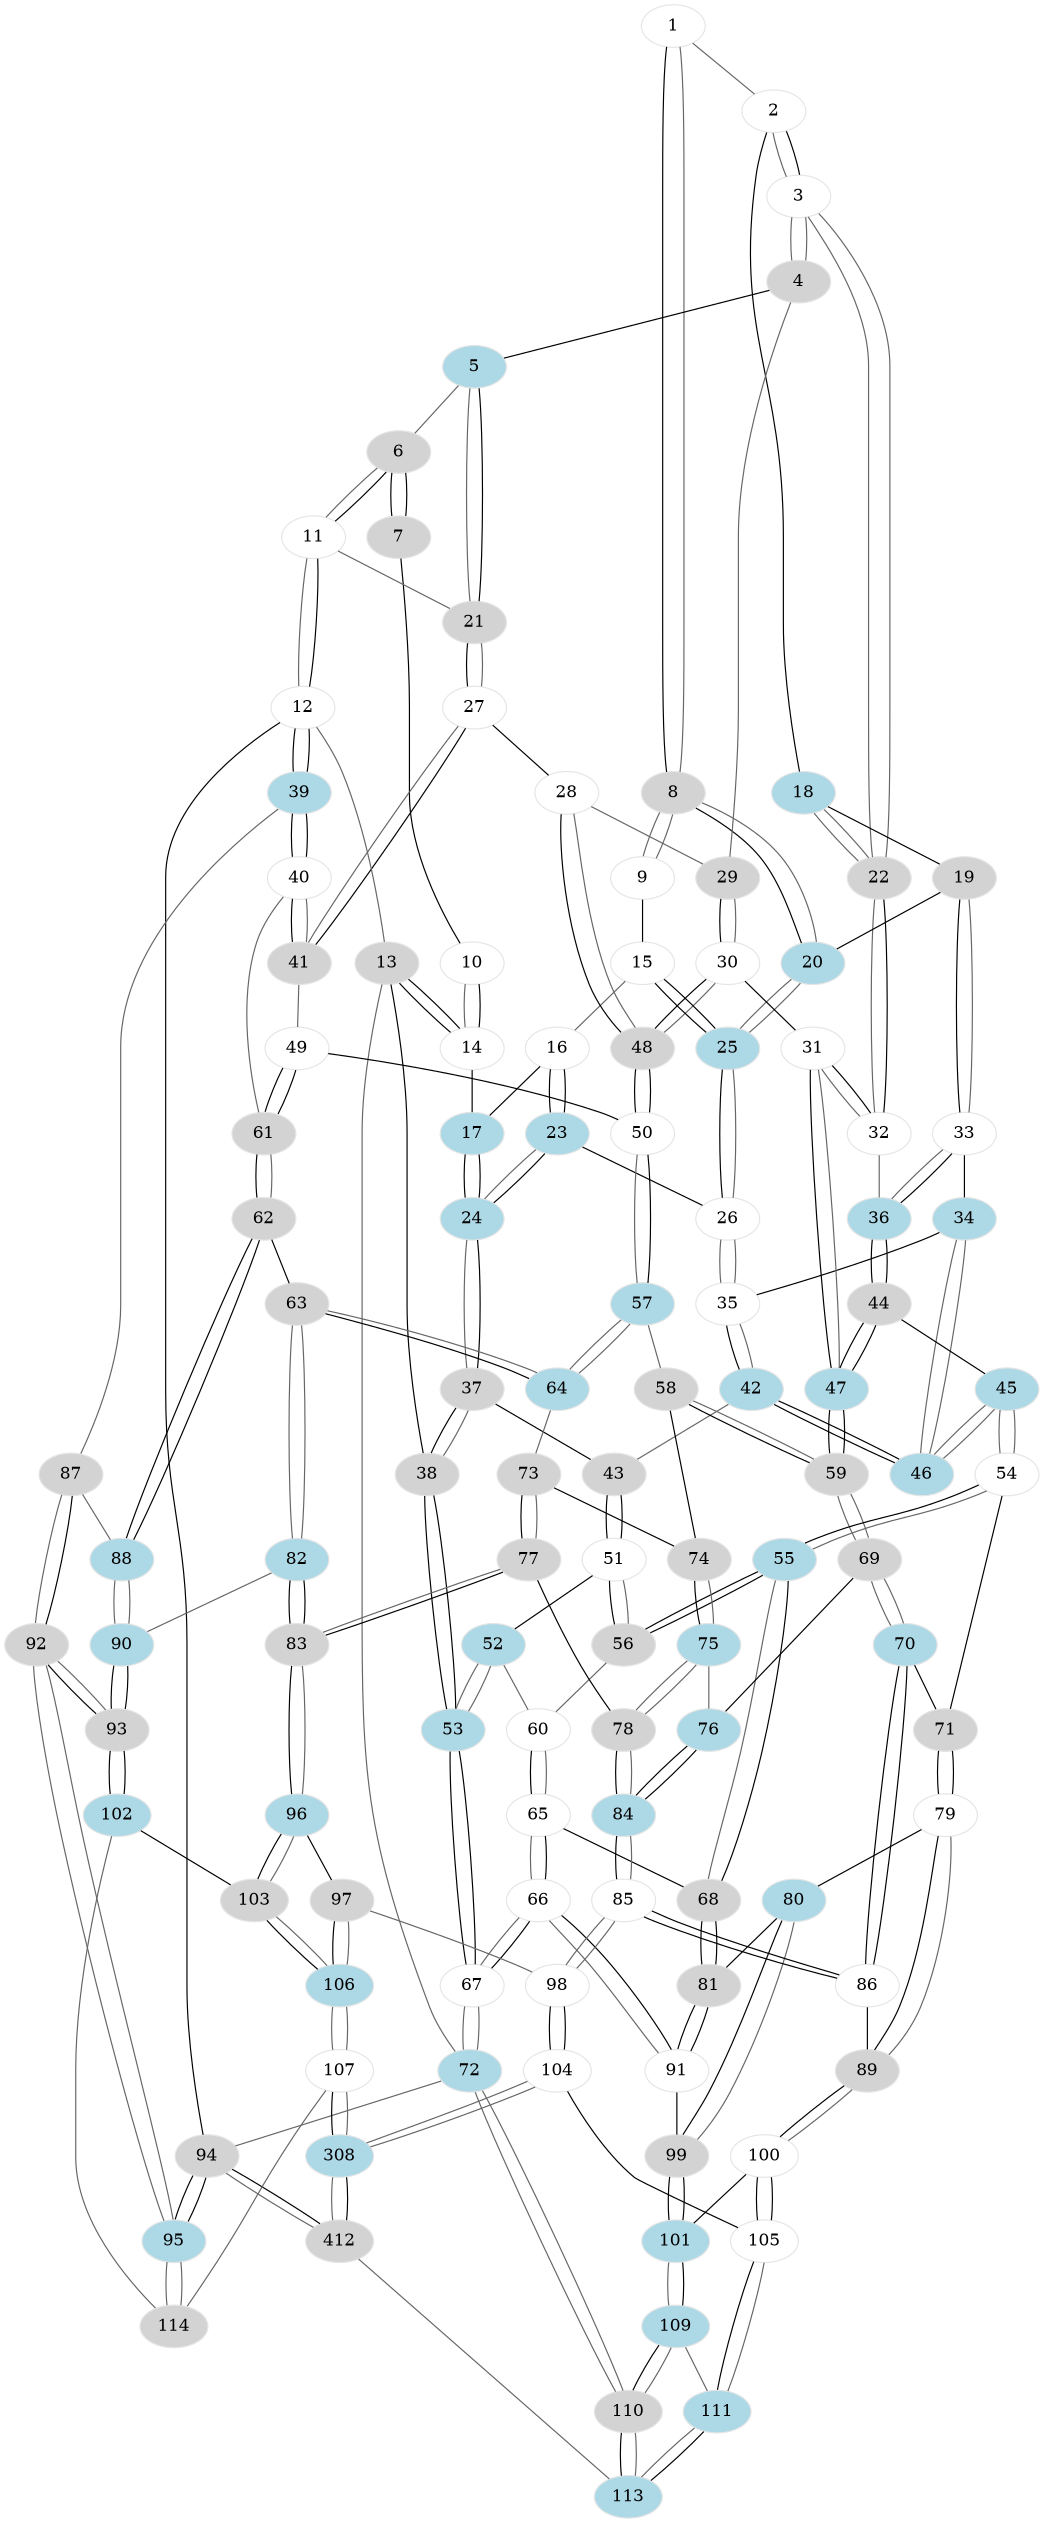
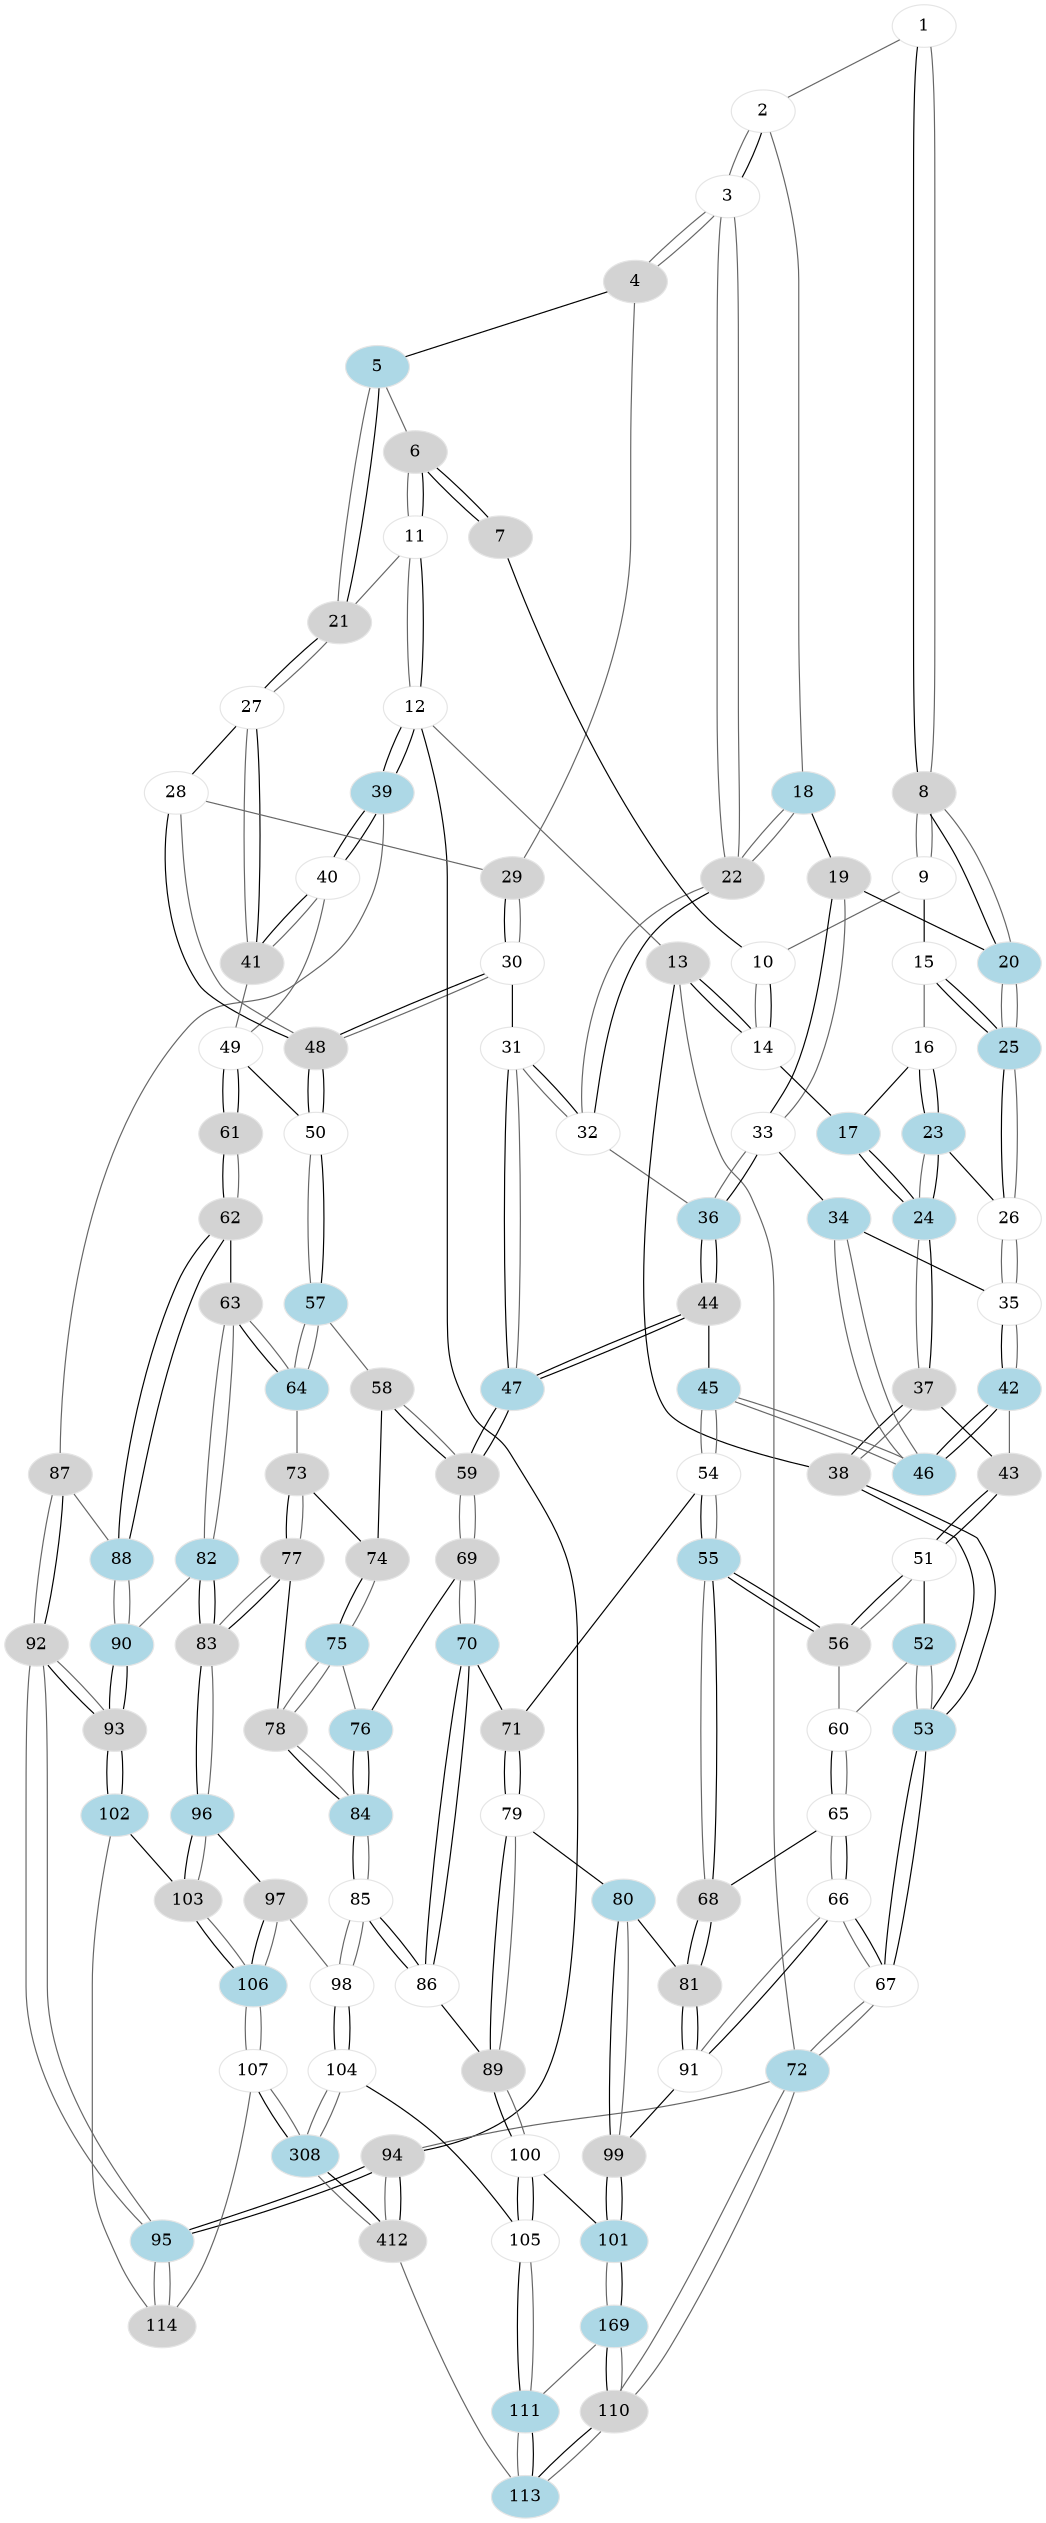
(778, 451) -> (799, 450)
none -> (852, 916)
(247, 1001) -> (303, 970)
(676, 2326) -> (614, 2326)
